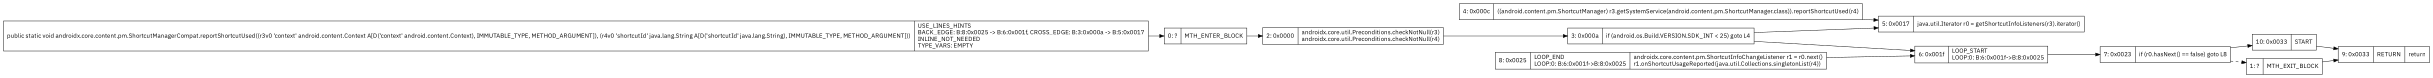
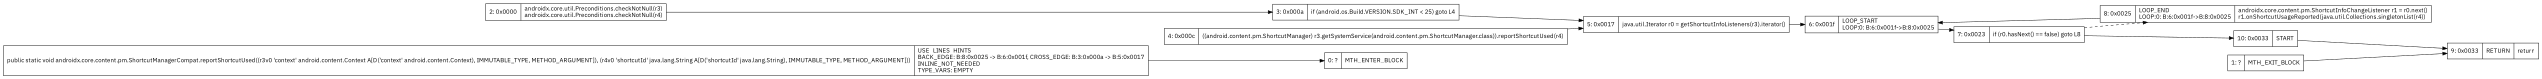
(1253, 36) -> none
(1832, 46) -> (1795, 25)
(2236, 62) -> (2114, 25)
